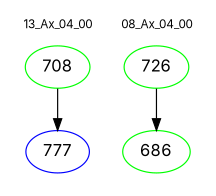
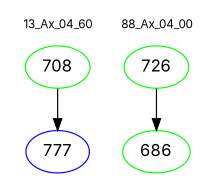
(58, 25) -> (58, 25)
(157, 25) -> (157, 25)
